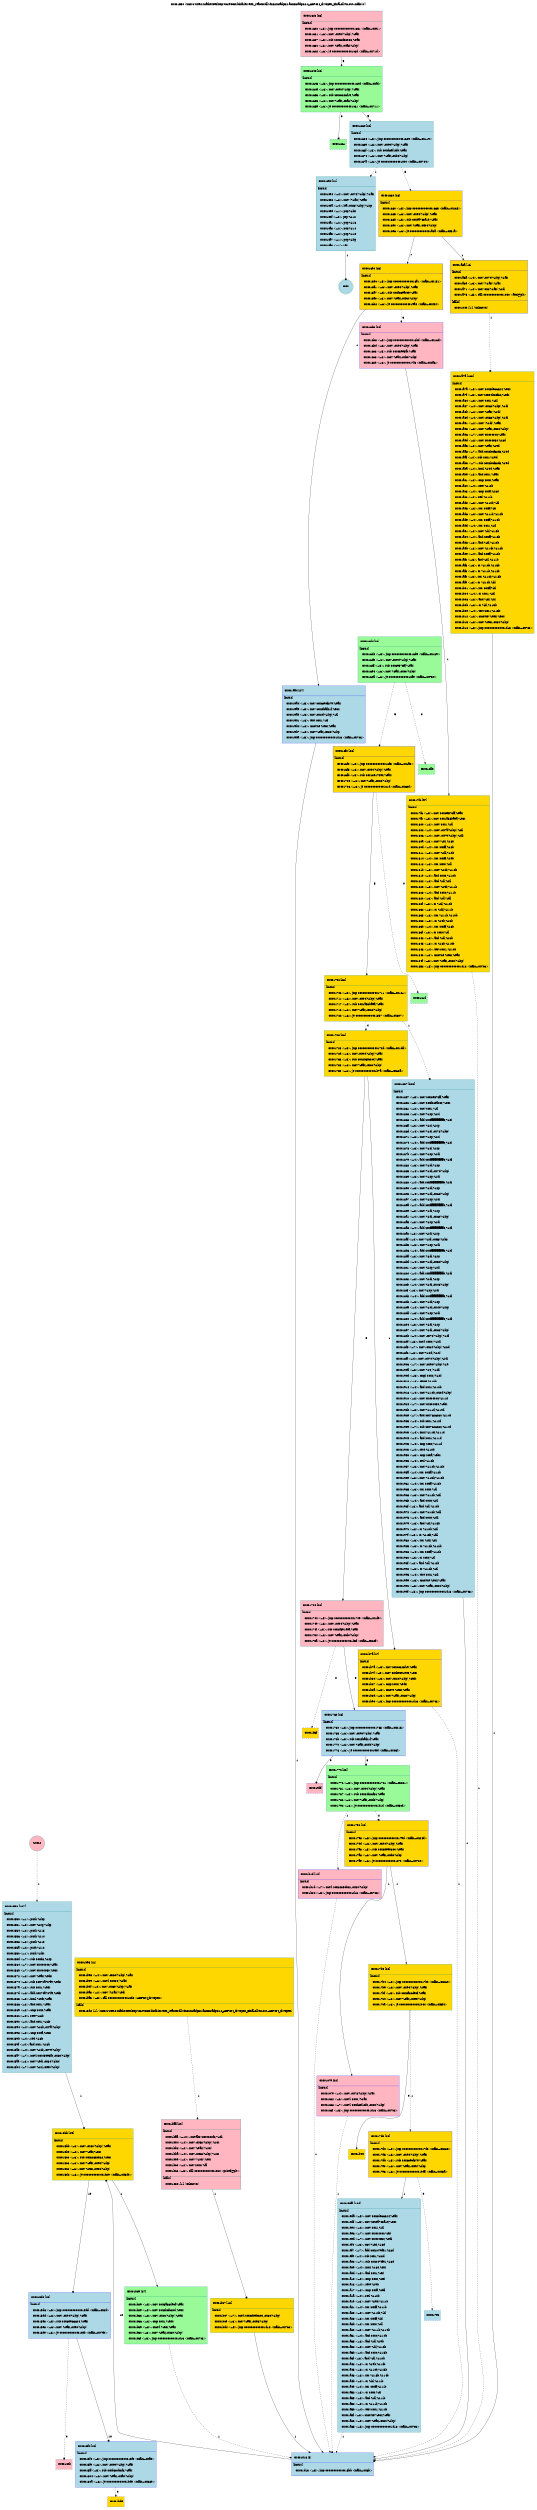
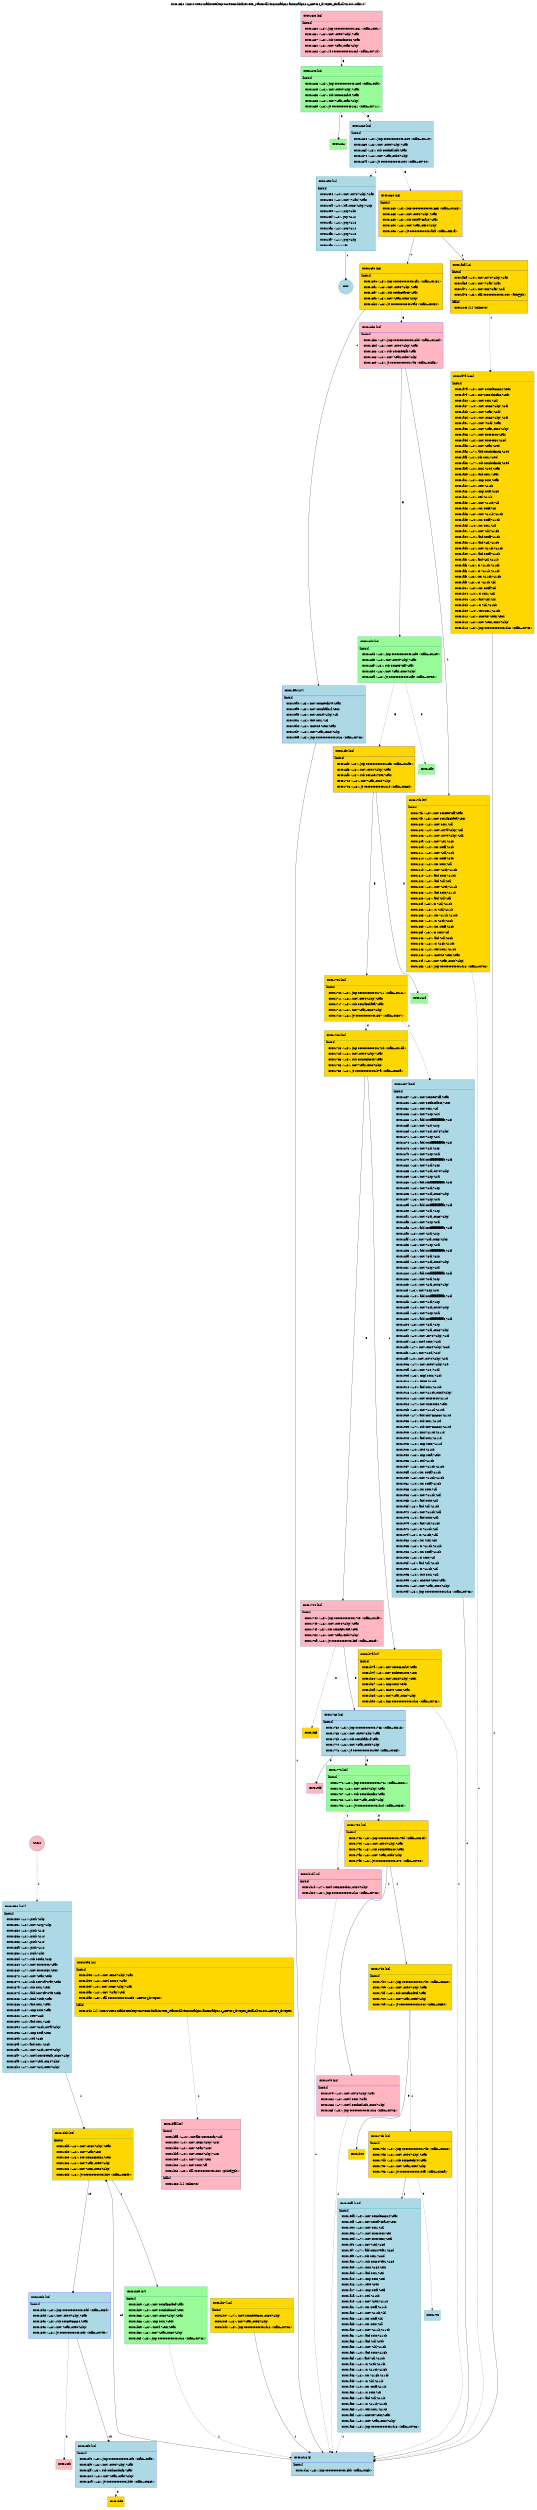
none -> (400, 501)
(387, 895) -> (387, 895)
(229, 2243) -> none
